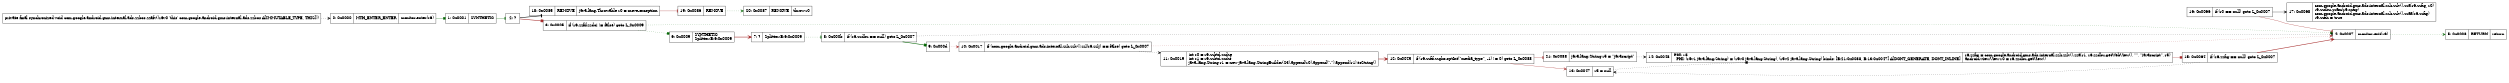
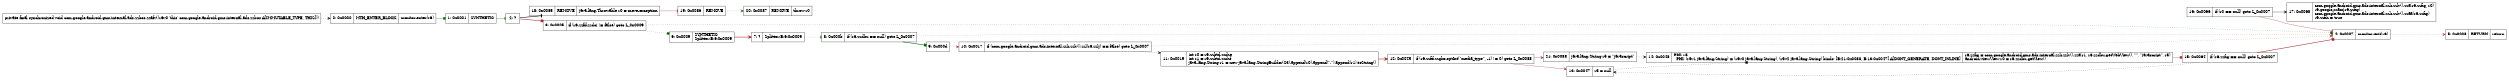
(2337, 10) -> (2337, 10)
(376, 18) -> (376, 18)
(1624, 34) -> (1624, 34)
(2417, 34) -> (2417, 34)
(2294, 46) -> (2294, 46)
(1538, 58) -> (1538, 58)
